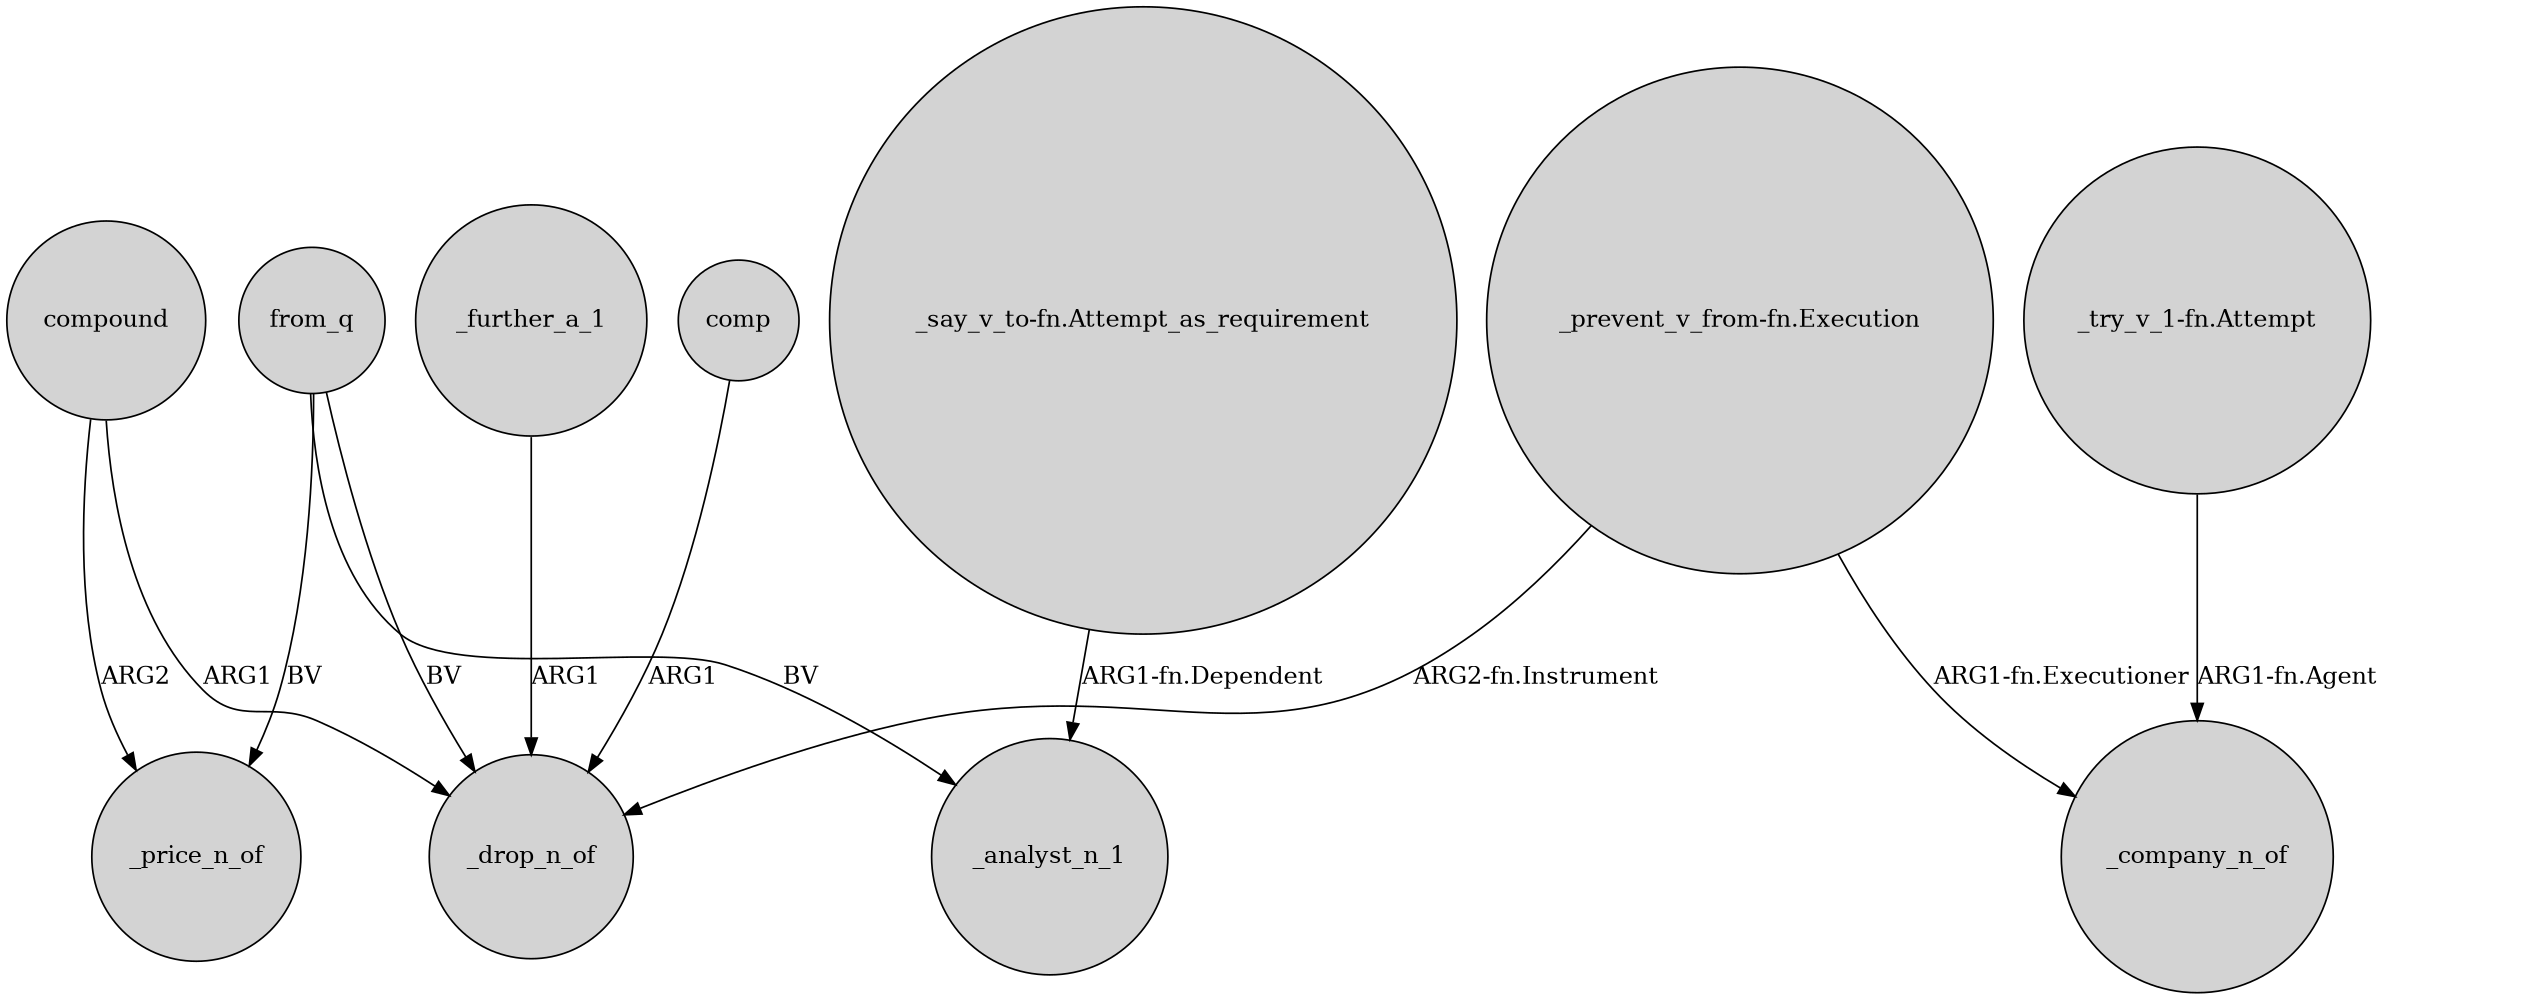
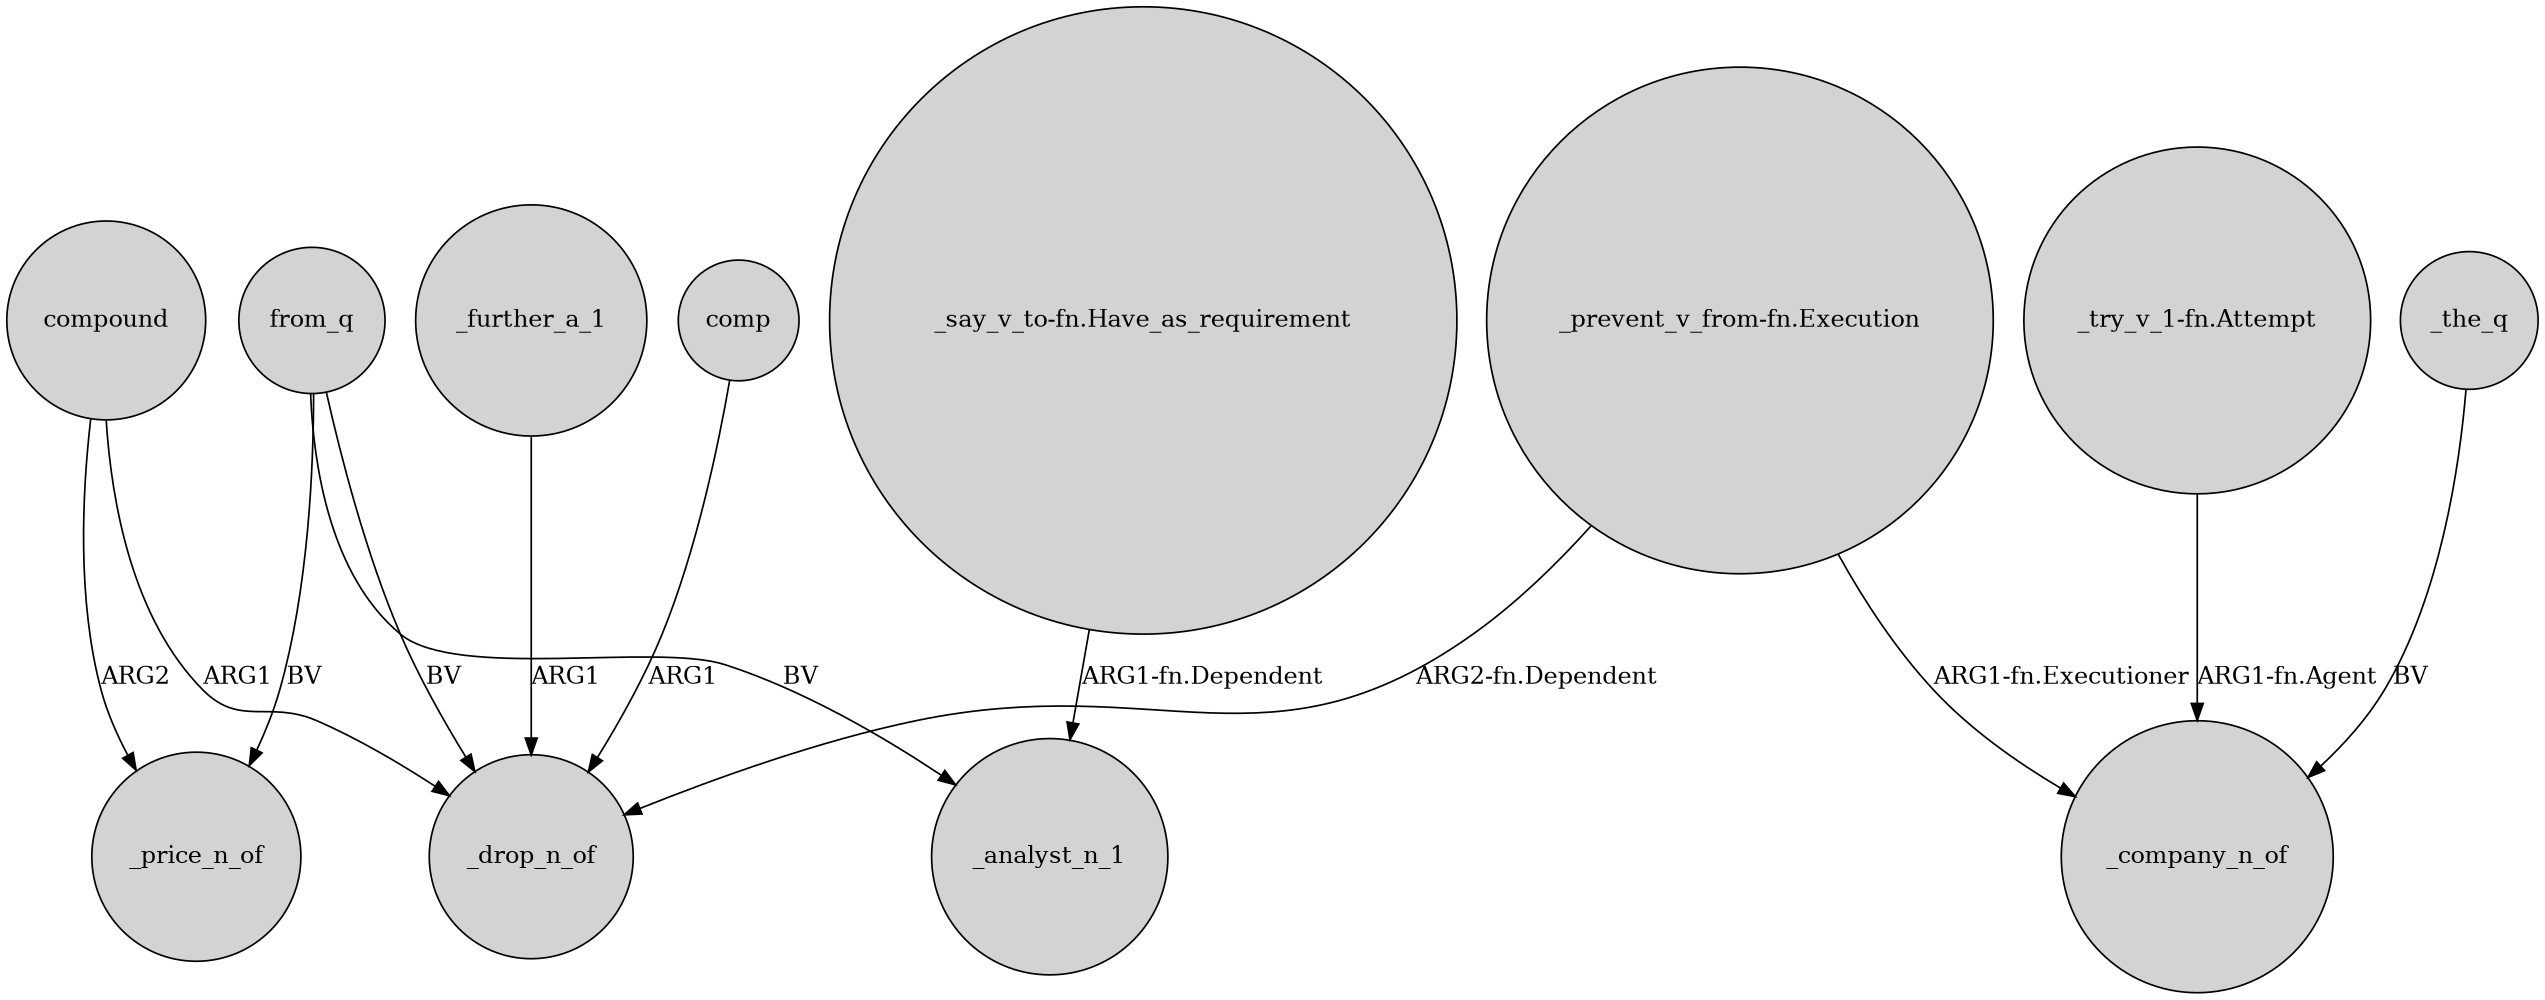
(1143, 320) -> (1143, 320)
none -> (2469, 320)
(1537, 677) -> (1537, 677)
